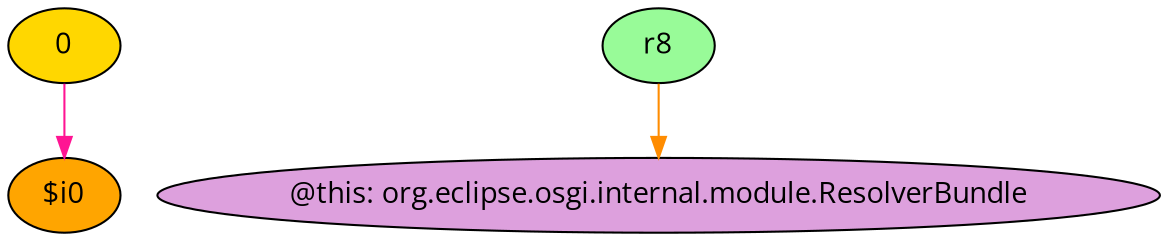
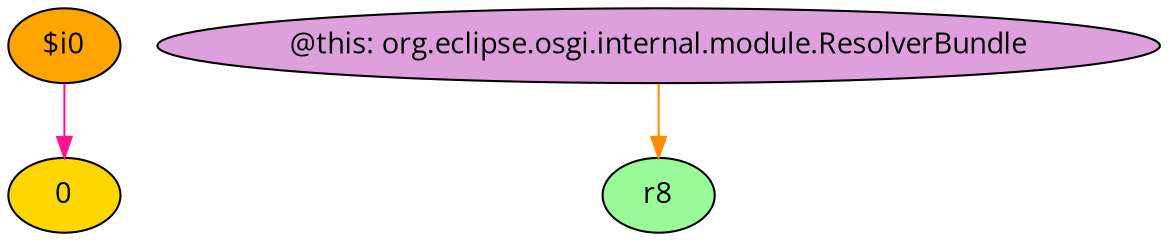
(64, 110) -> (64, 110)
(659, 110) -> (659, 110)
